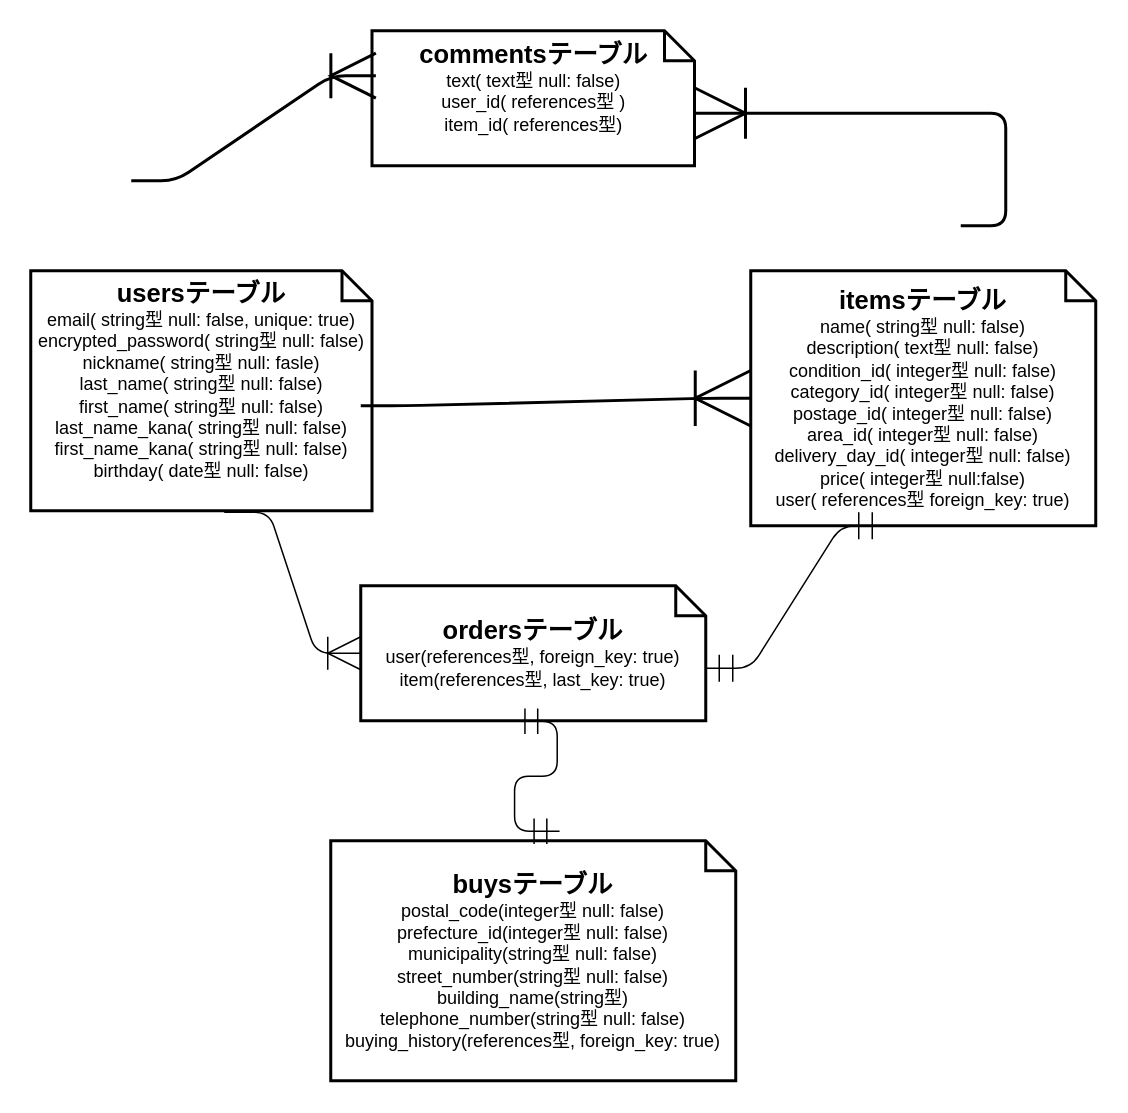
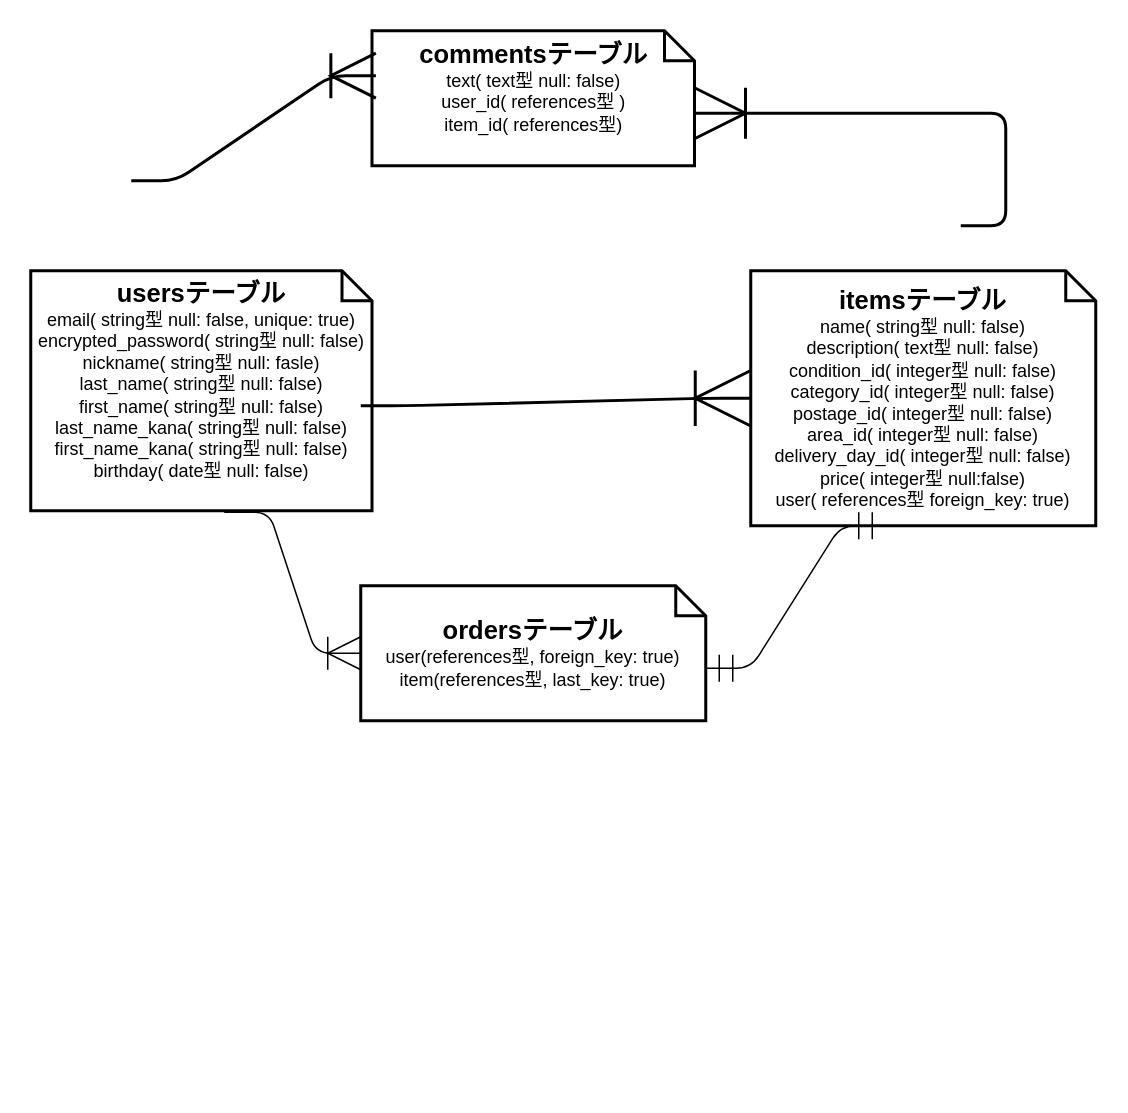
(522, 777) -> none
(533, 961) -> none
